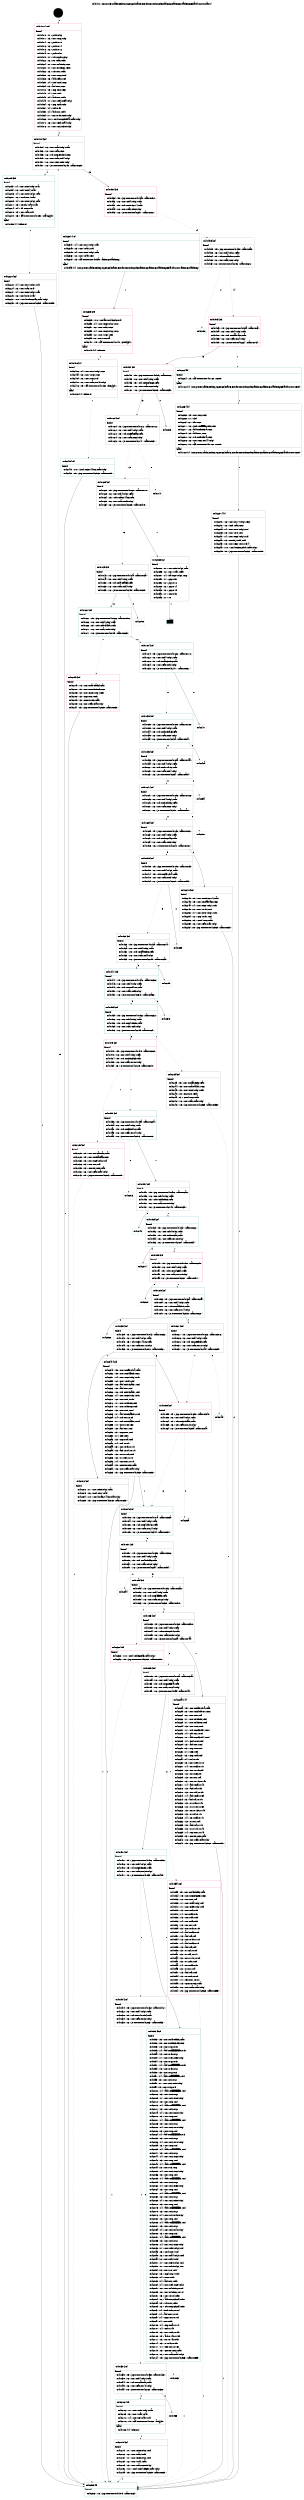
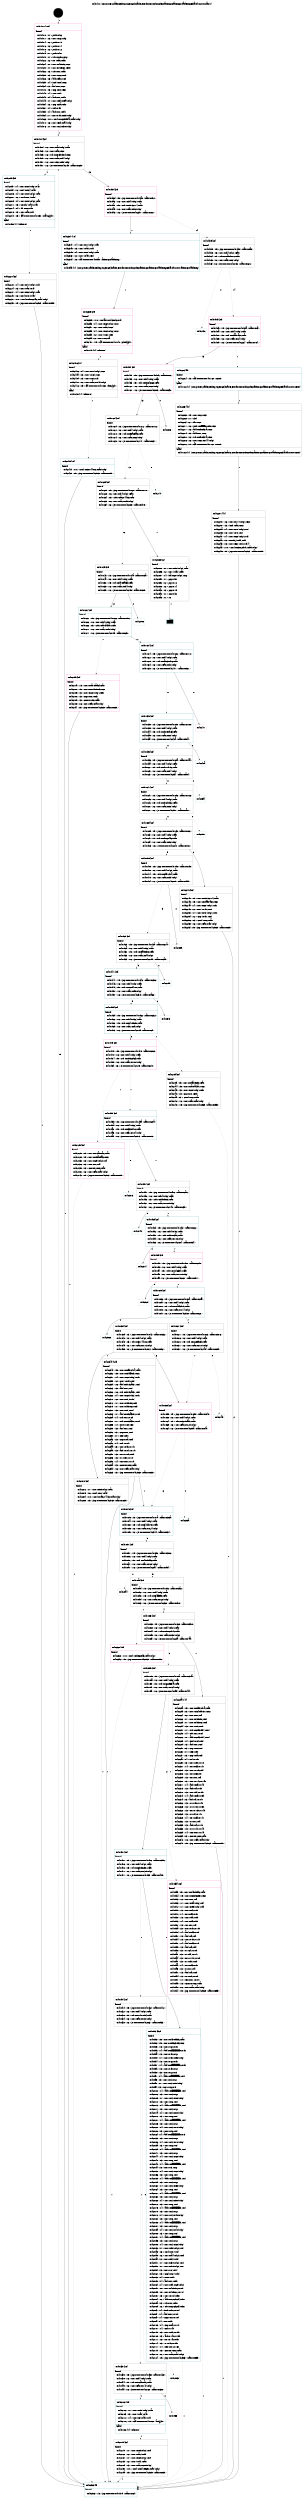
none -> (131, 224)
